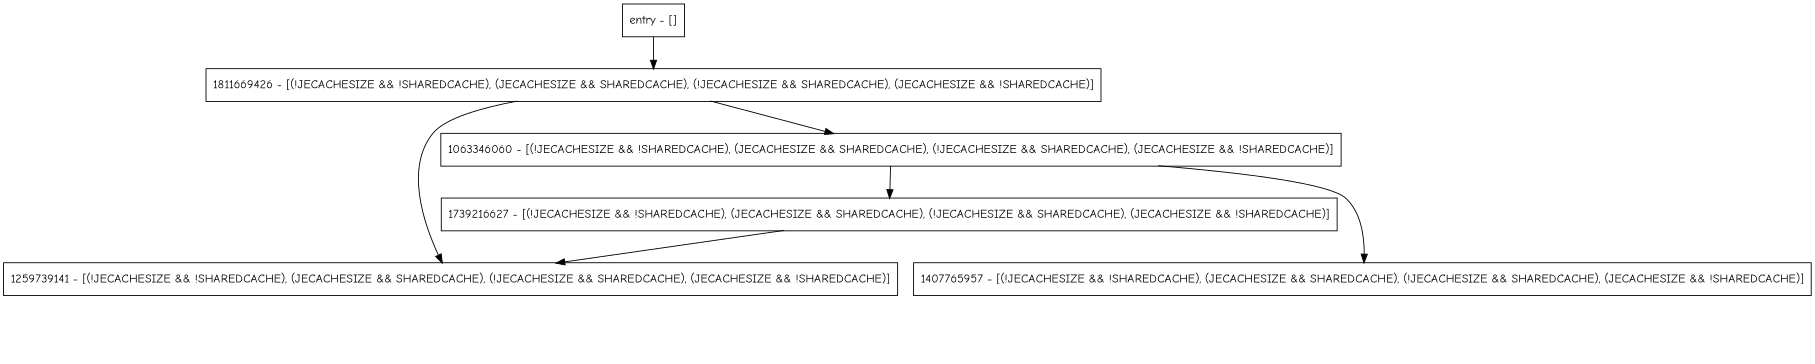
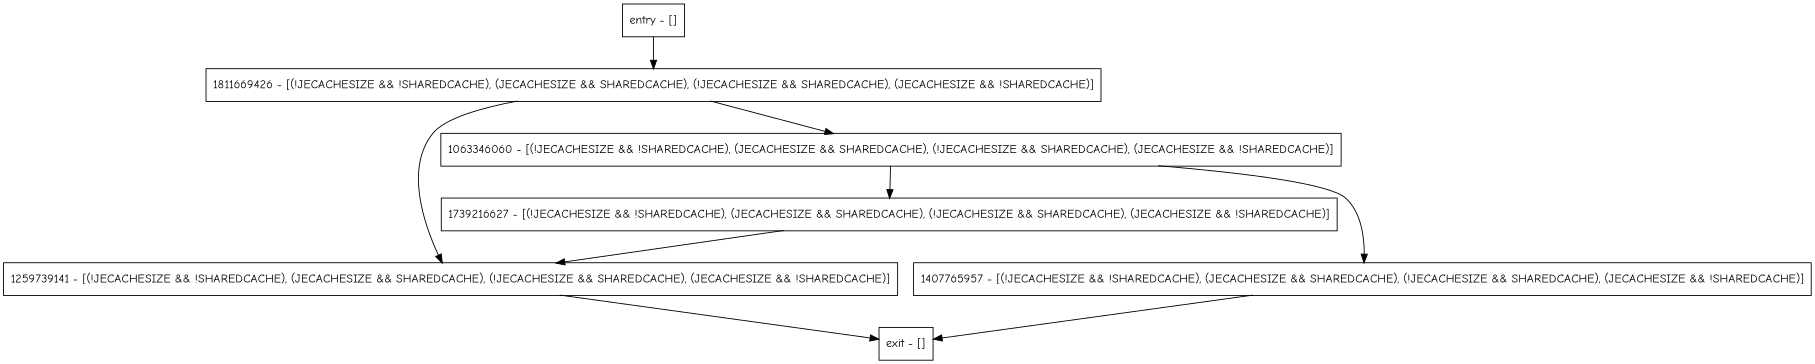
none -> (906, 344)
